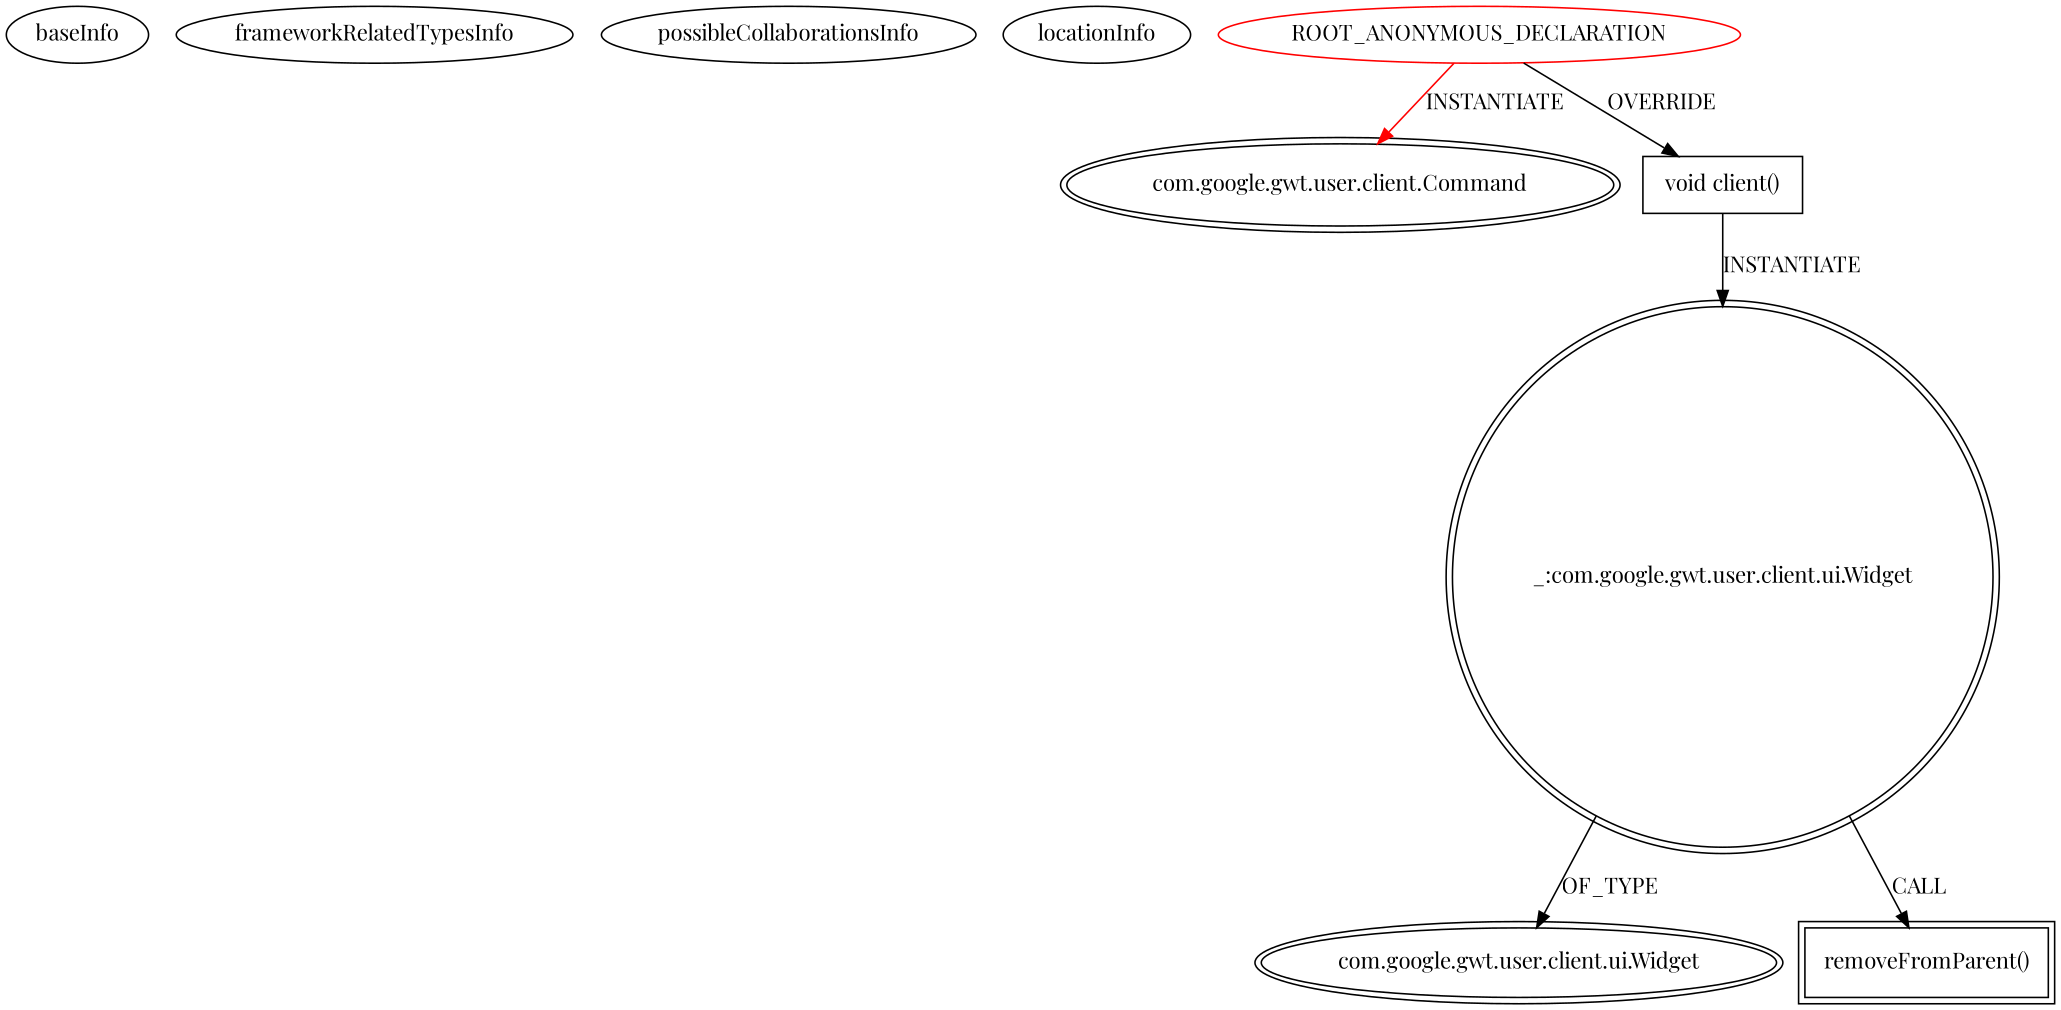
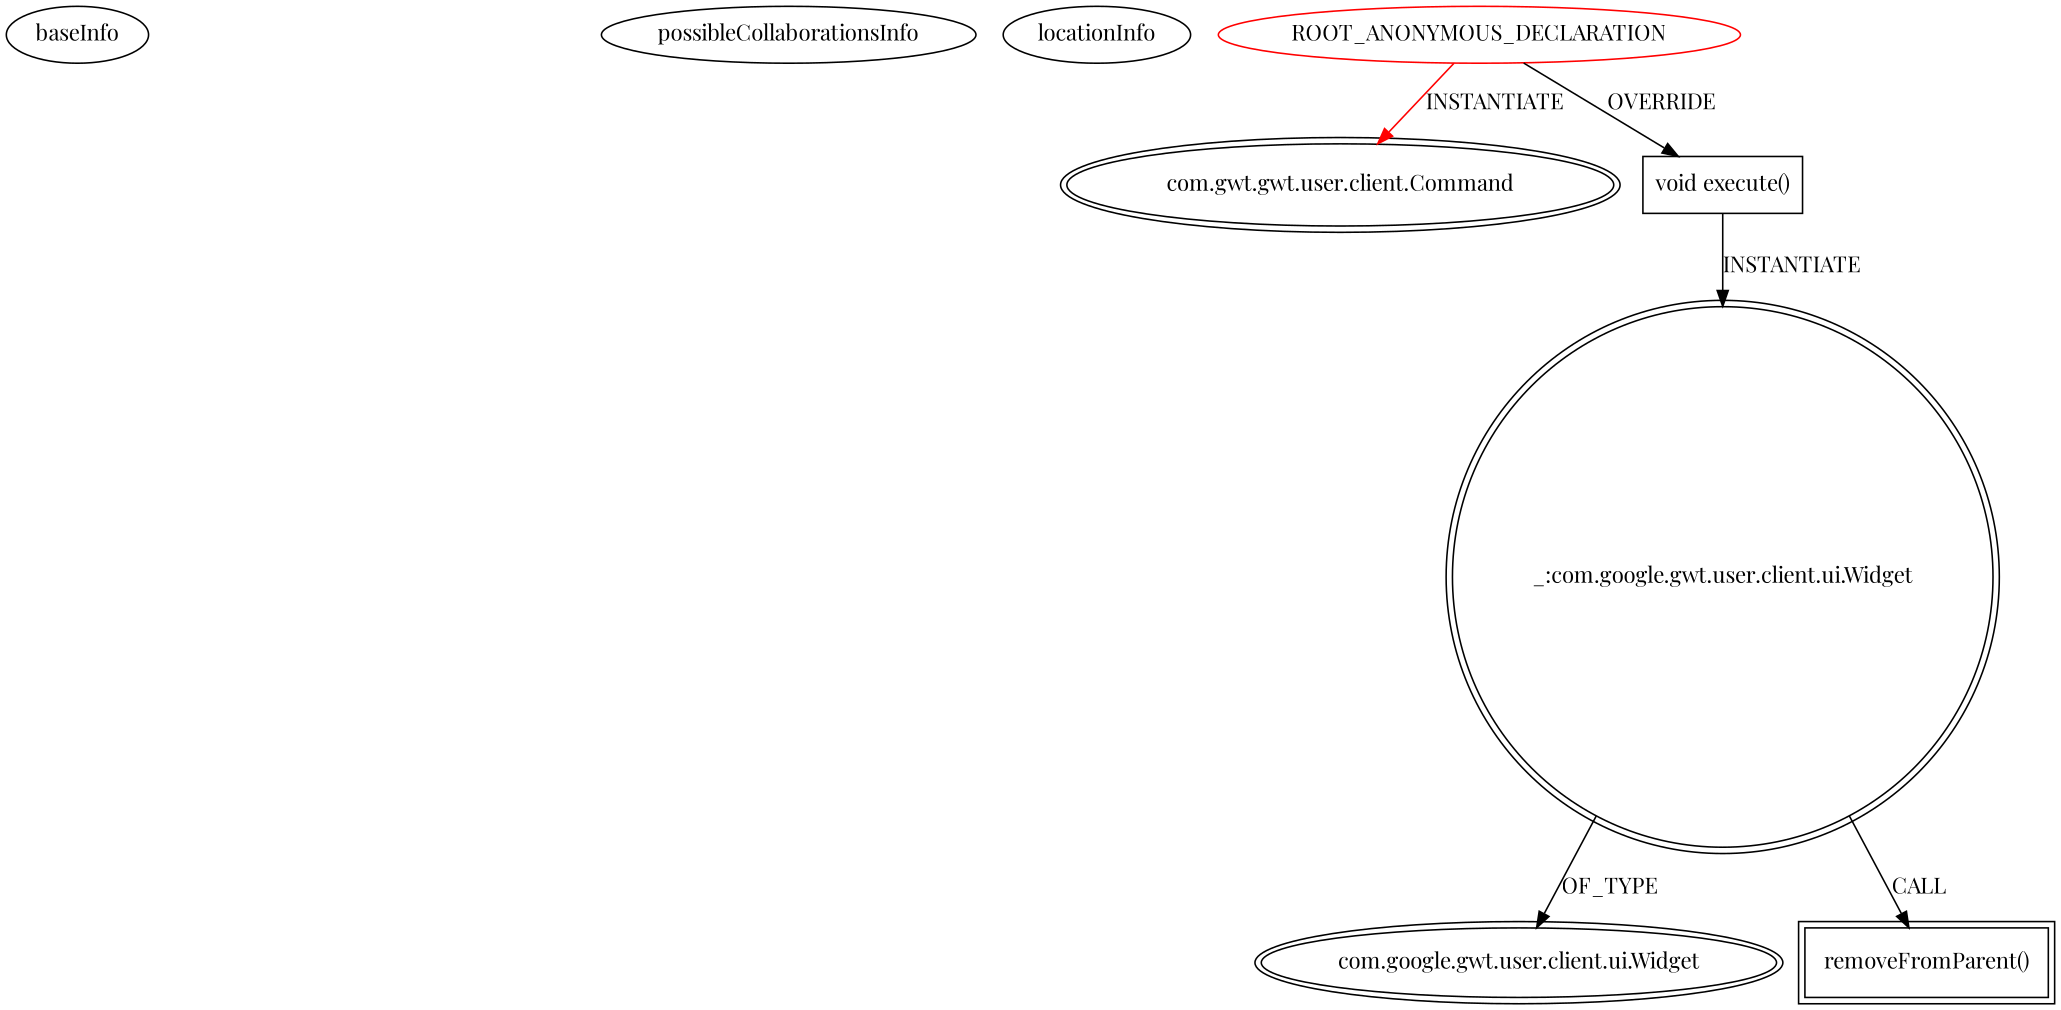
(375, 35) -> none
(1340, 185) -> (1340, 185)
(1723, 185) -> (1723, 185)
